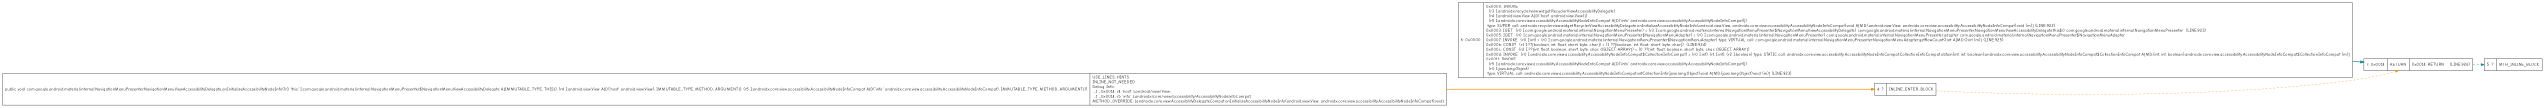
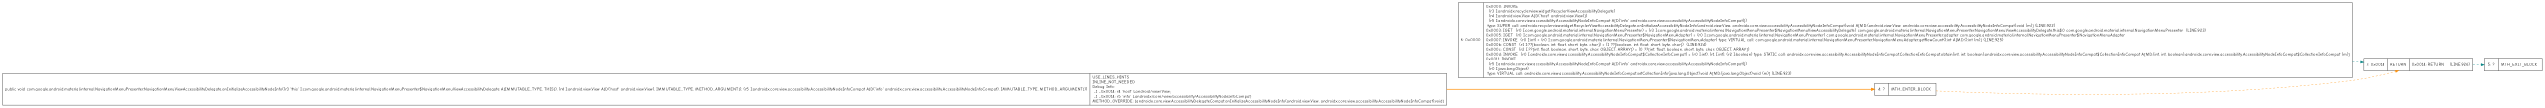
(2357, 62) -> (2357, 62)
(2519, 65) -> (2519, 65)
(1911, 89) -> (1911, 89)
